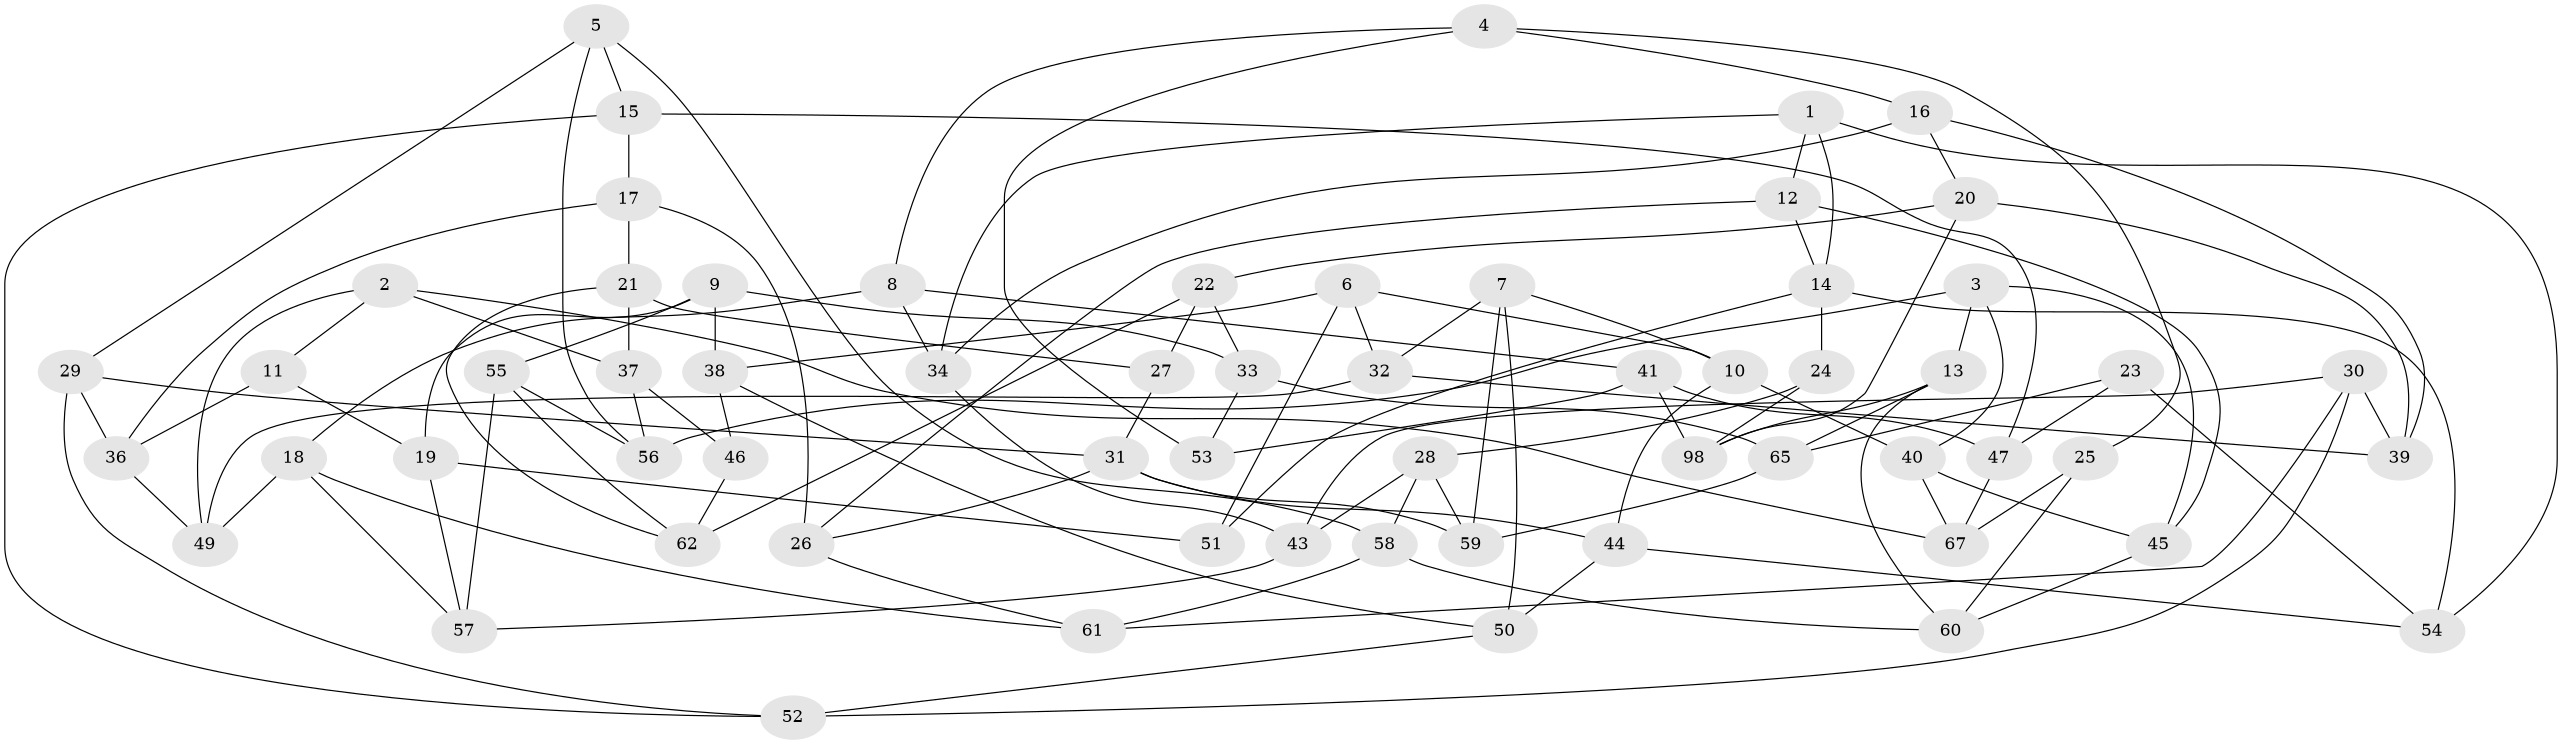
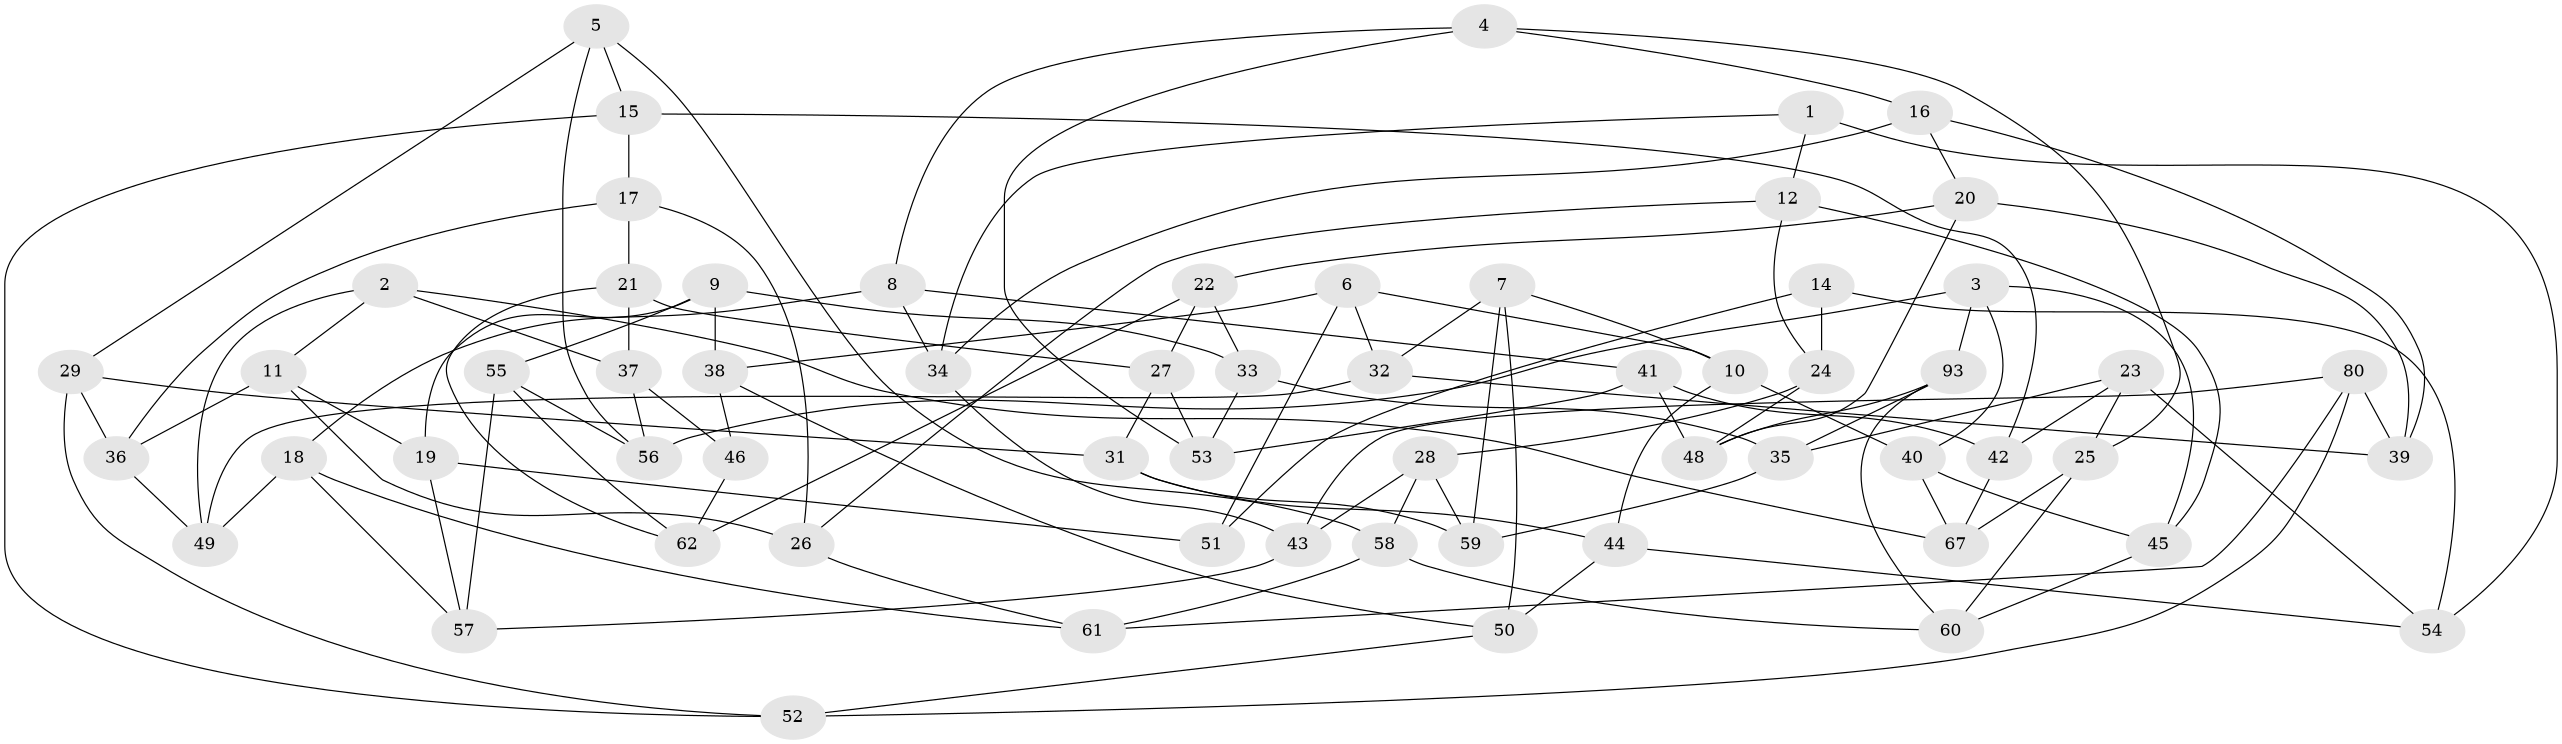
(1833, 199) -> none
(1805, 242) -> (1775, 290)
(1954, 372) -> (1954, 372)
(2354, 372) -> (2354, 372)
none -> (2108, 415)
none -> (1187, 426)
(1694, 458) -> (1694, 458)
(1781, 458) -> (1781, 458)
(1999, 458) -> (1999, 458)
(962, 509) -> (512, 515)
